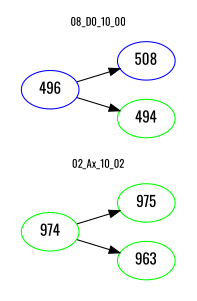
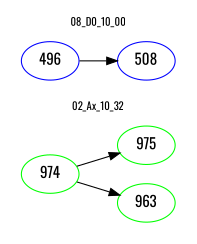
(146, 119) -> none
(98, 165) -> (98, 107)
